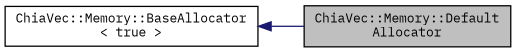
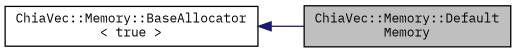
(407, 26) -> (407, 26)
